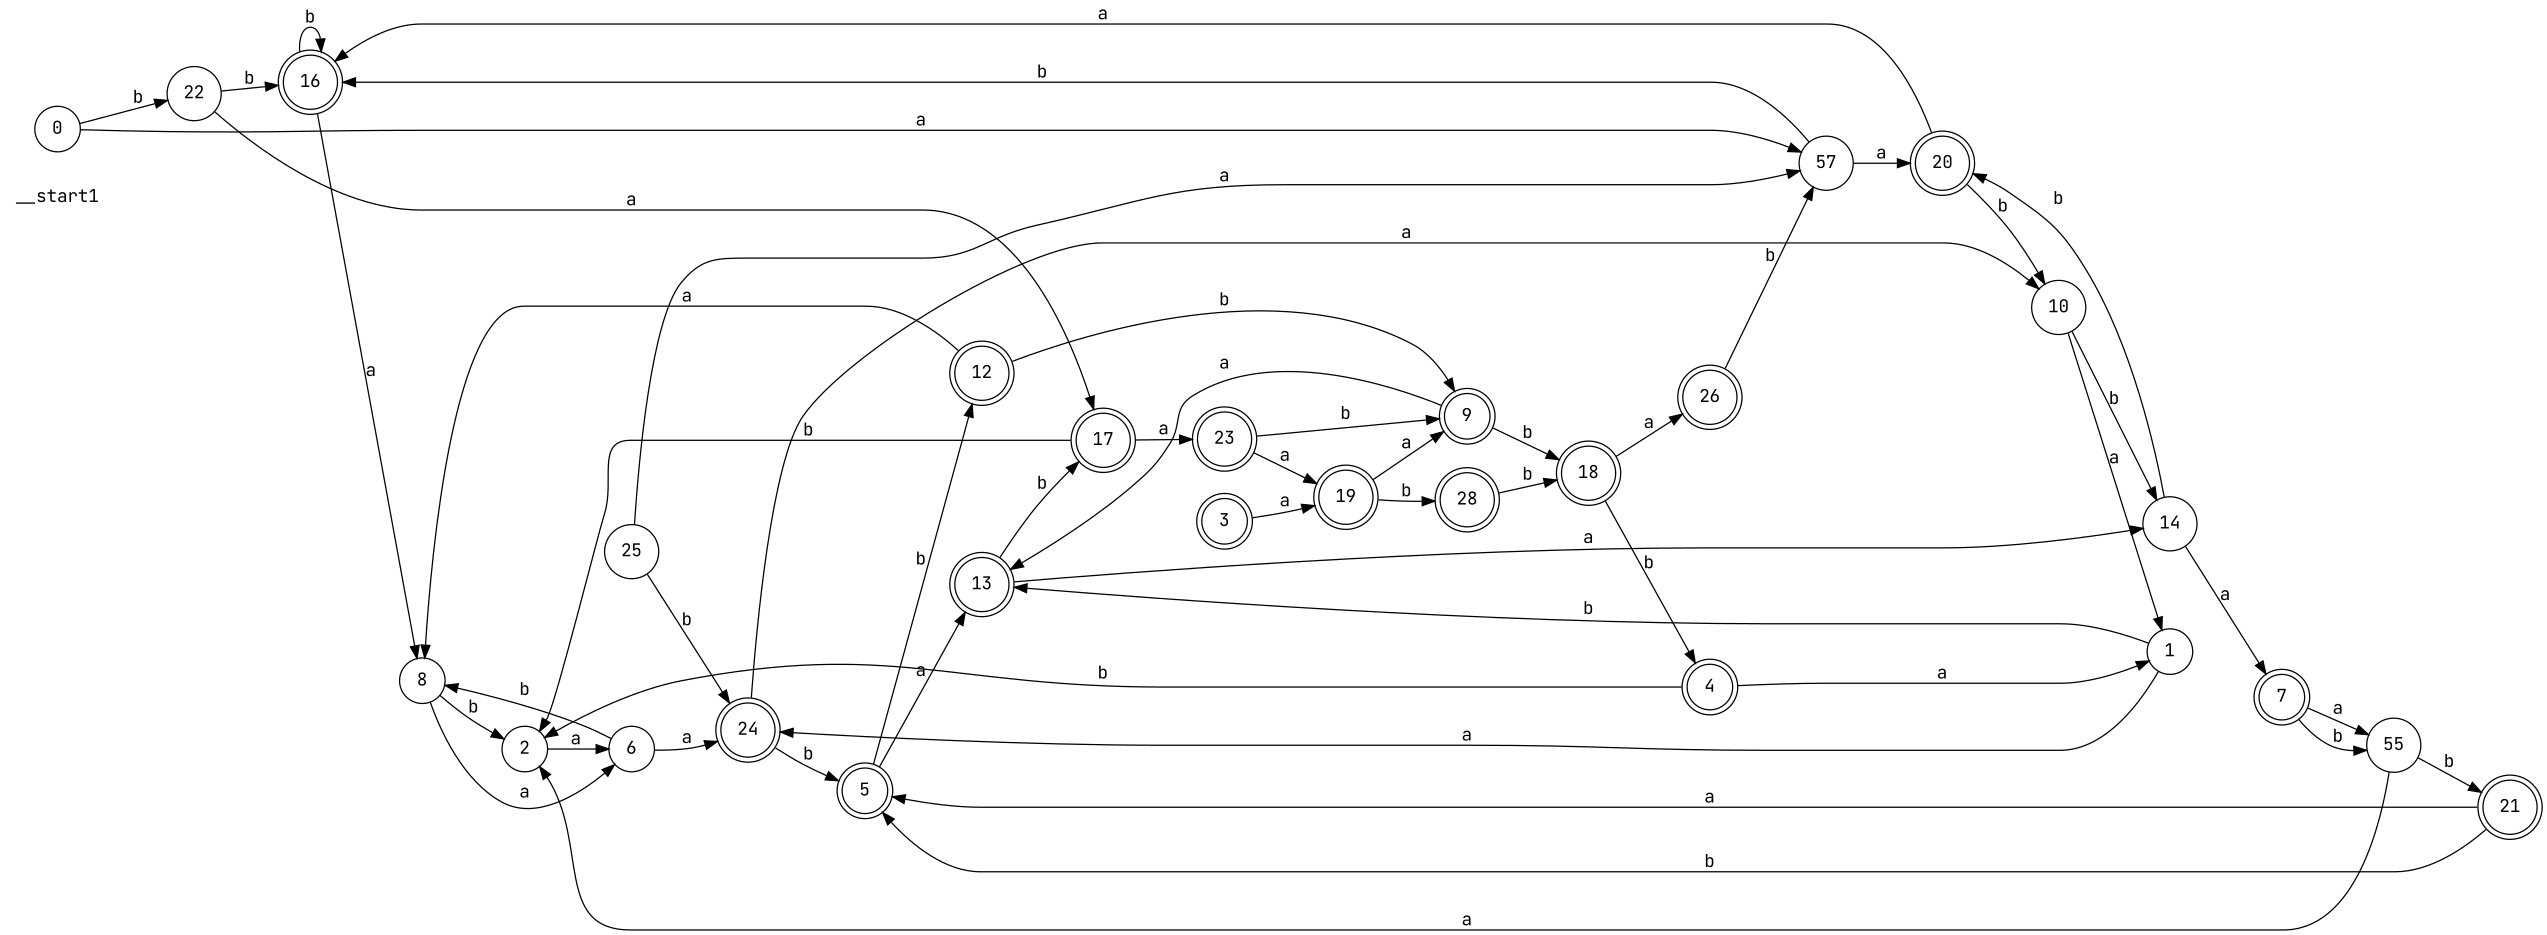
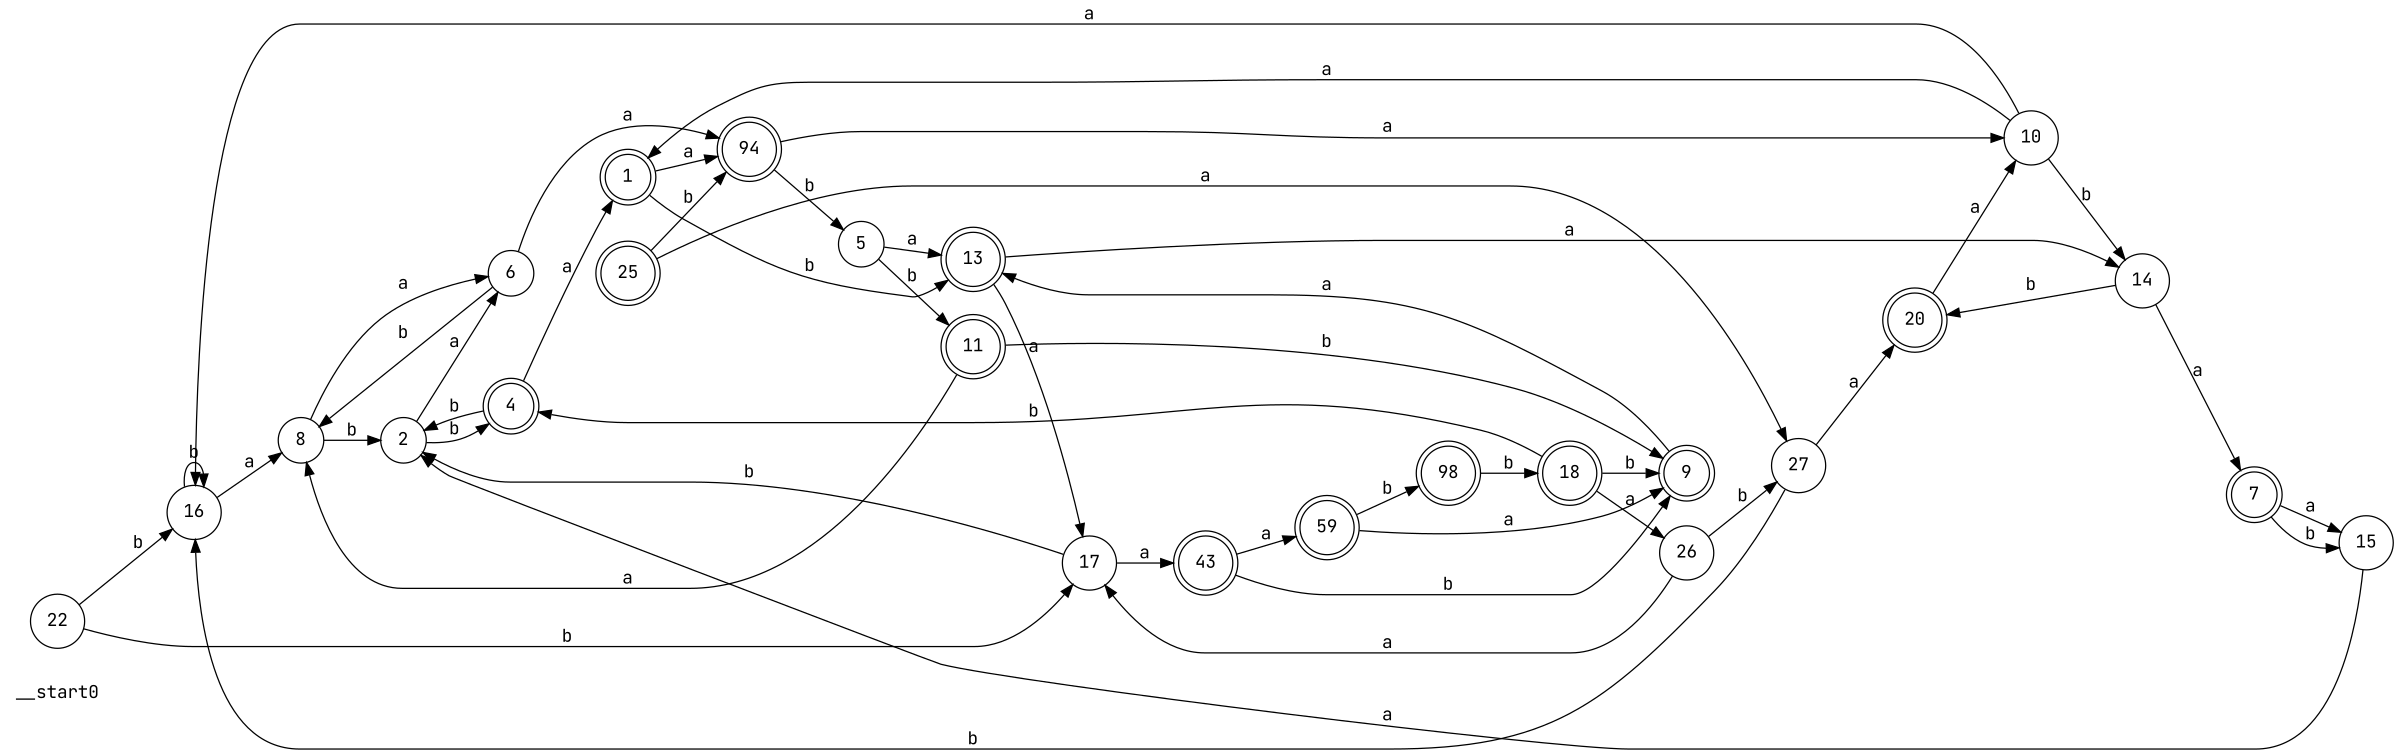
(1163, 24) -> (940, 24)
(310, 82) -> (194, 512)
(58, 129) -> none
(1826, 163) -> (1799, 466)
(58, 197) -> (58, 693)
(632, 201) -> (567, 637)
(2003, 207) -> (1976, 208)
(982, 373) -> (973, 347)
(1710, 397) -> (1687, 553)
(1225, 439) -> (1206, 563)
(1103, 440) -> (1089, 563)
none -> (453, 441)
(1520, 441) -> (1624, 473)
(1043, 484) -> (1034, 347)
(1346, 497) -> (1327, 528)
(1467, 500) -> (1448, 473)
(1225, 521) -> none
(632, 552) -> (628, 273)
(2170, 652) -> (628, 177)
none -> (1398, 653)
(748, 730) -> (749, 149)
(2394, 745) -> (2366, 543)
(865, 791) -> (861, 244)
(2510, 807) -> none
